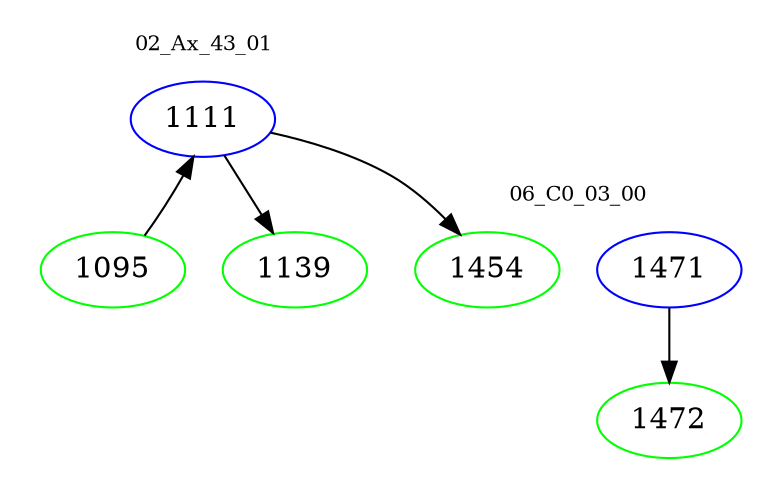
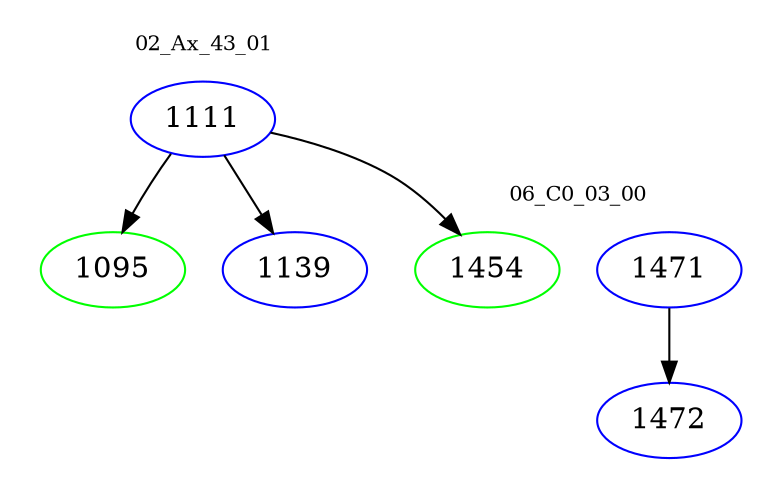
(165, 206) -> (151, 183)
(295, 270) -> (295, 270)
(669, 420) -> (669, 420)
